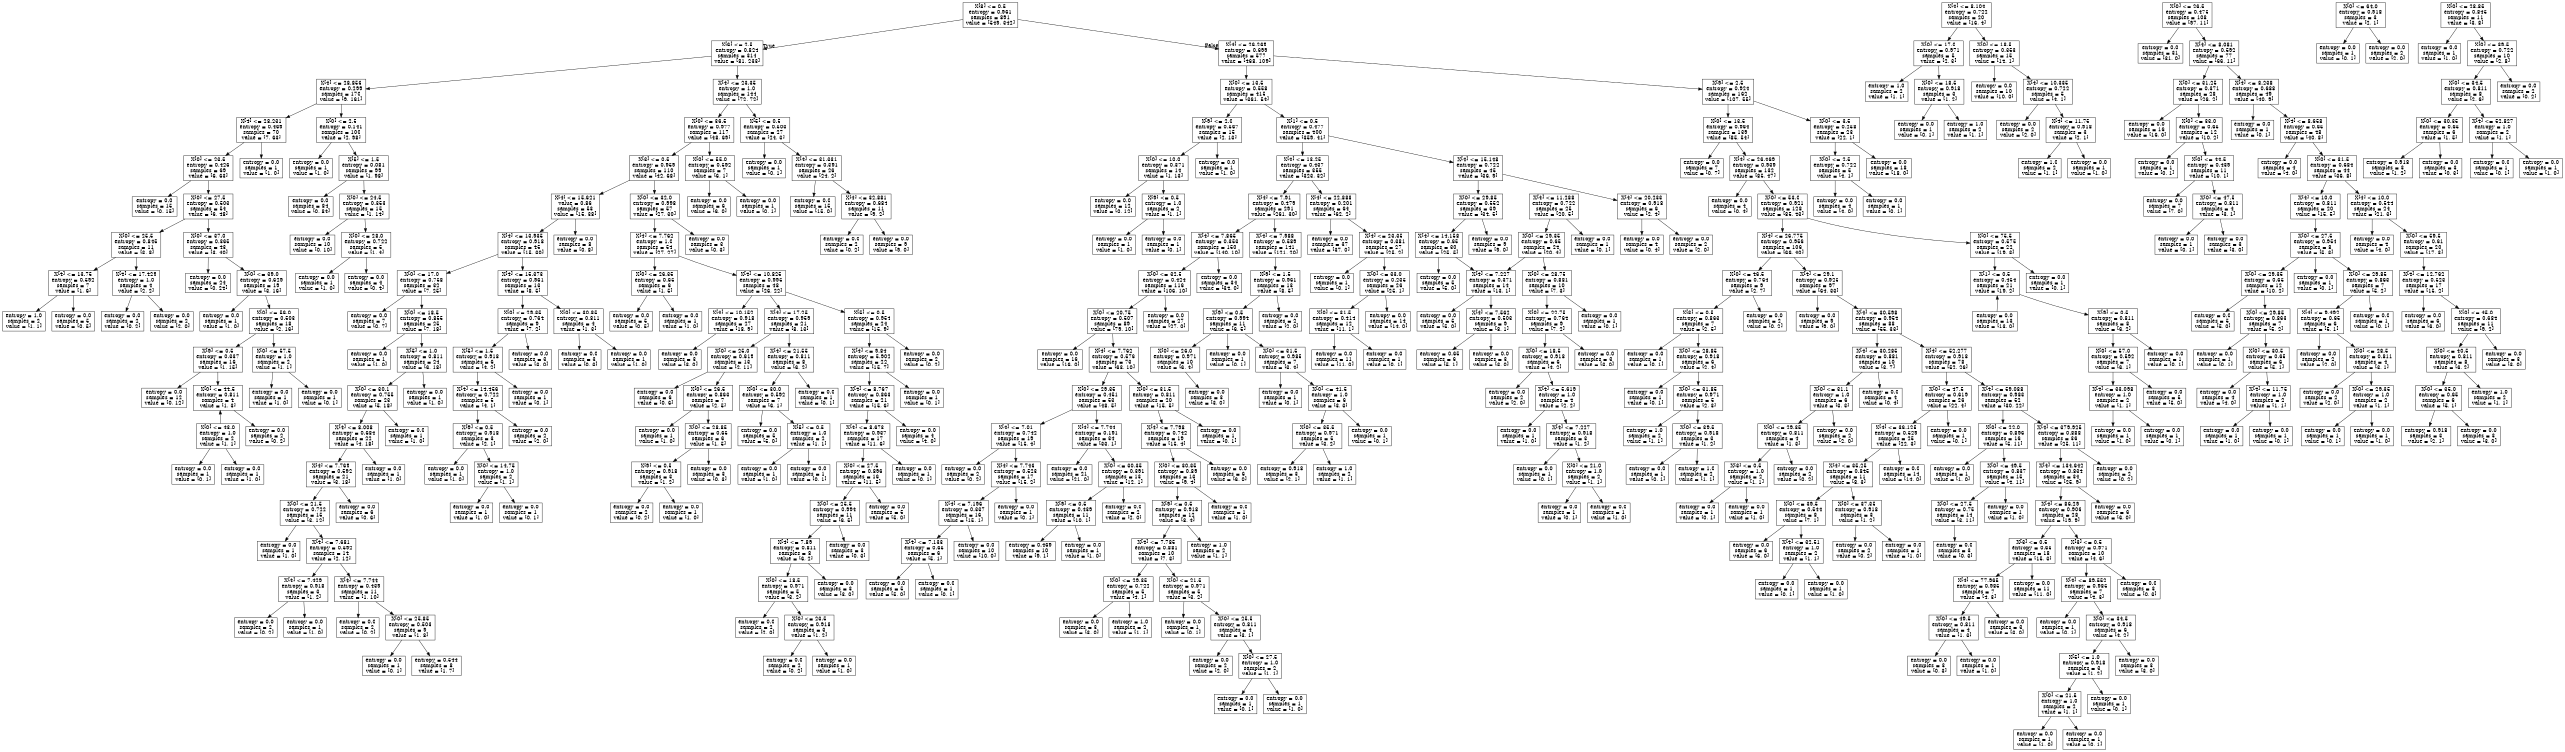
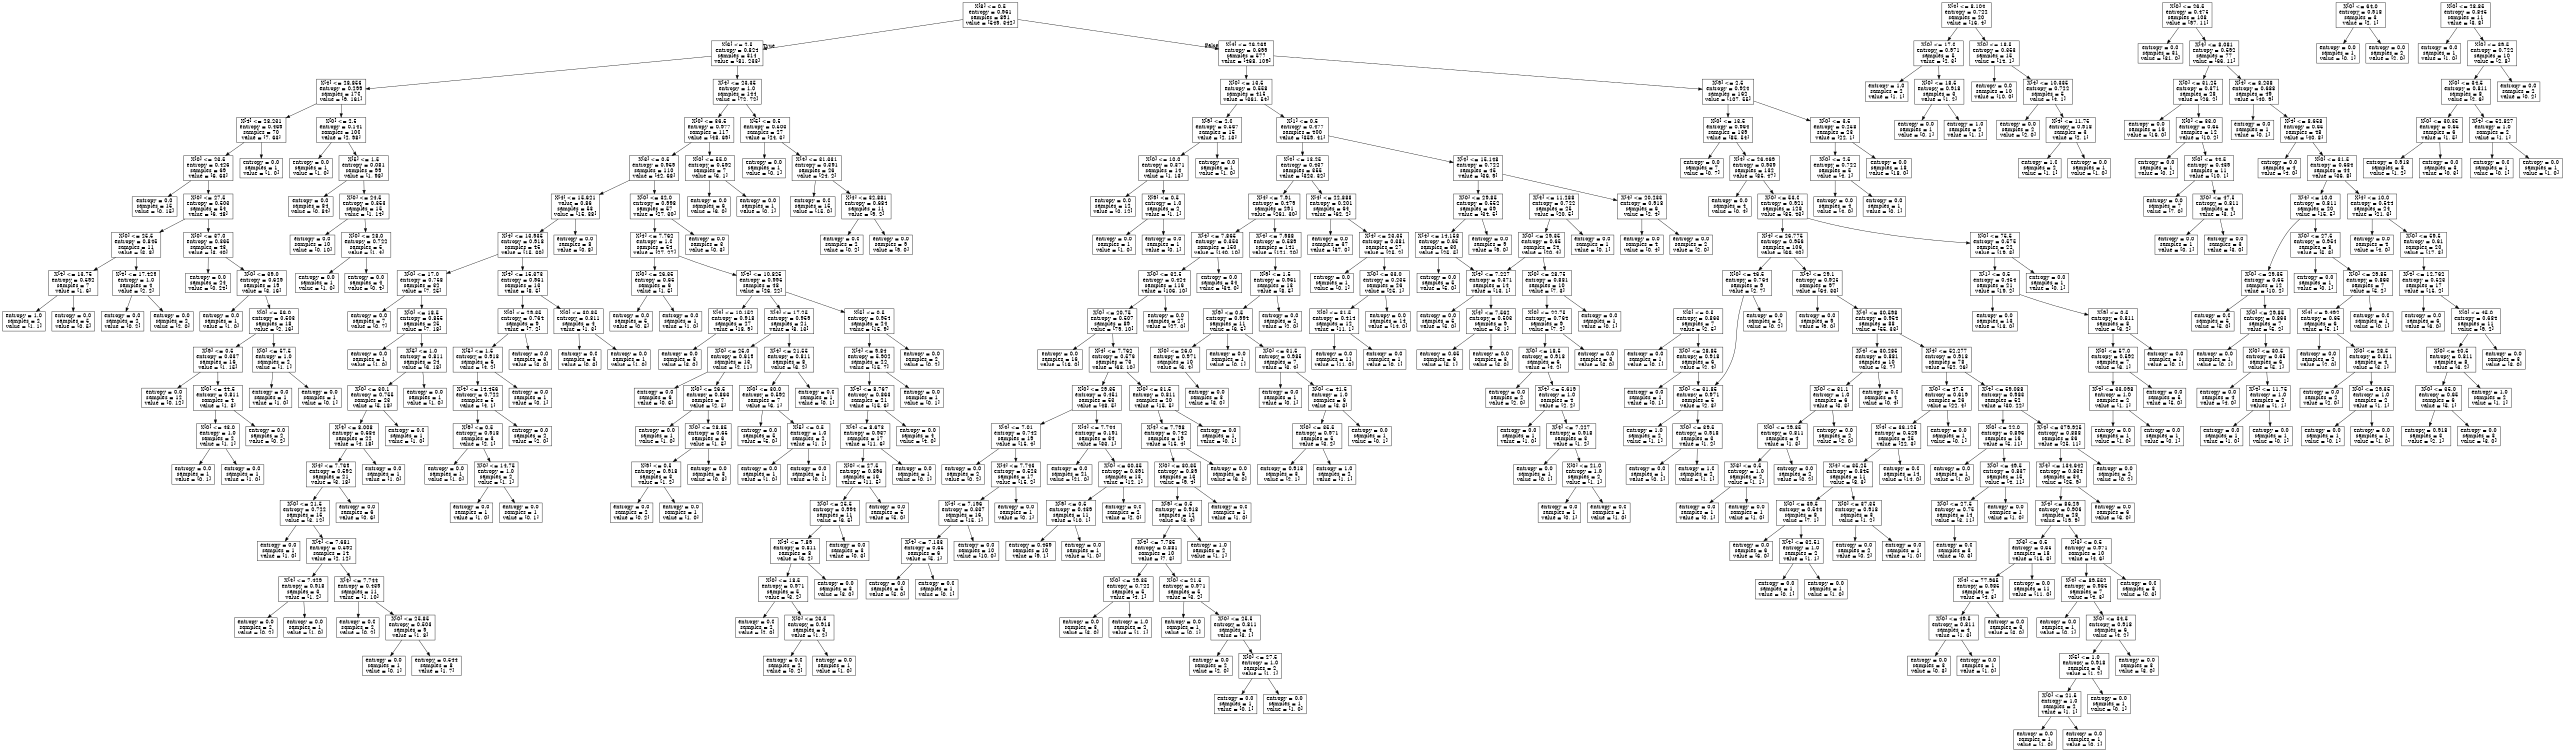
(2291, 263) -> (2282, 241)
(1724, 301) -> (1736, 341)
(1997, 305) -> (1992, 302)
(220, 419) -> (215, 415)
